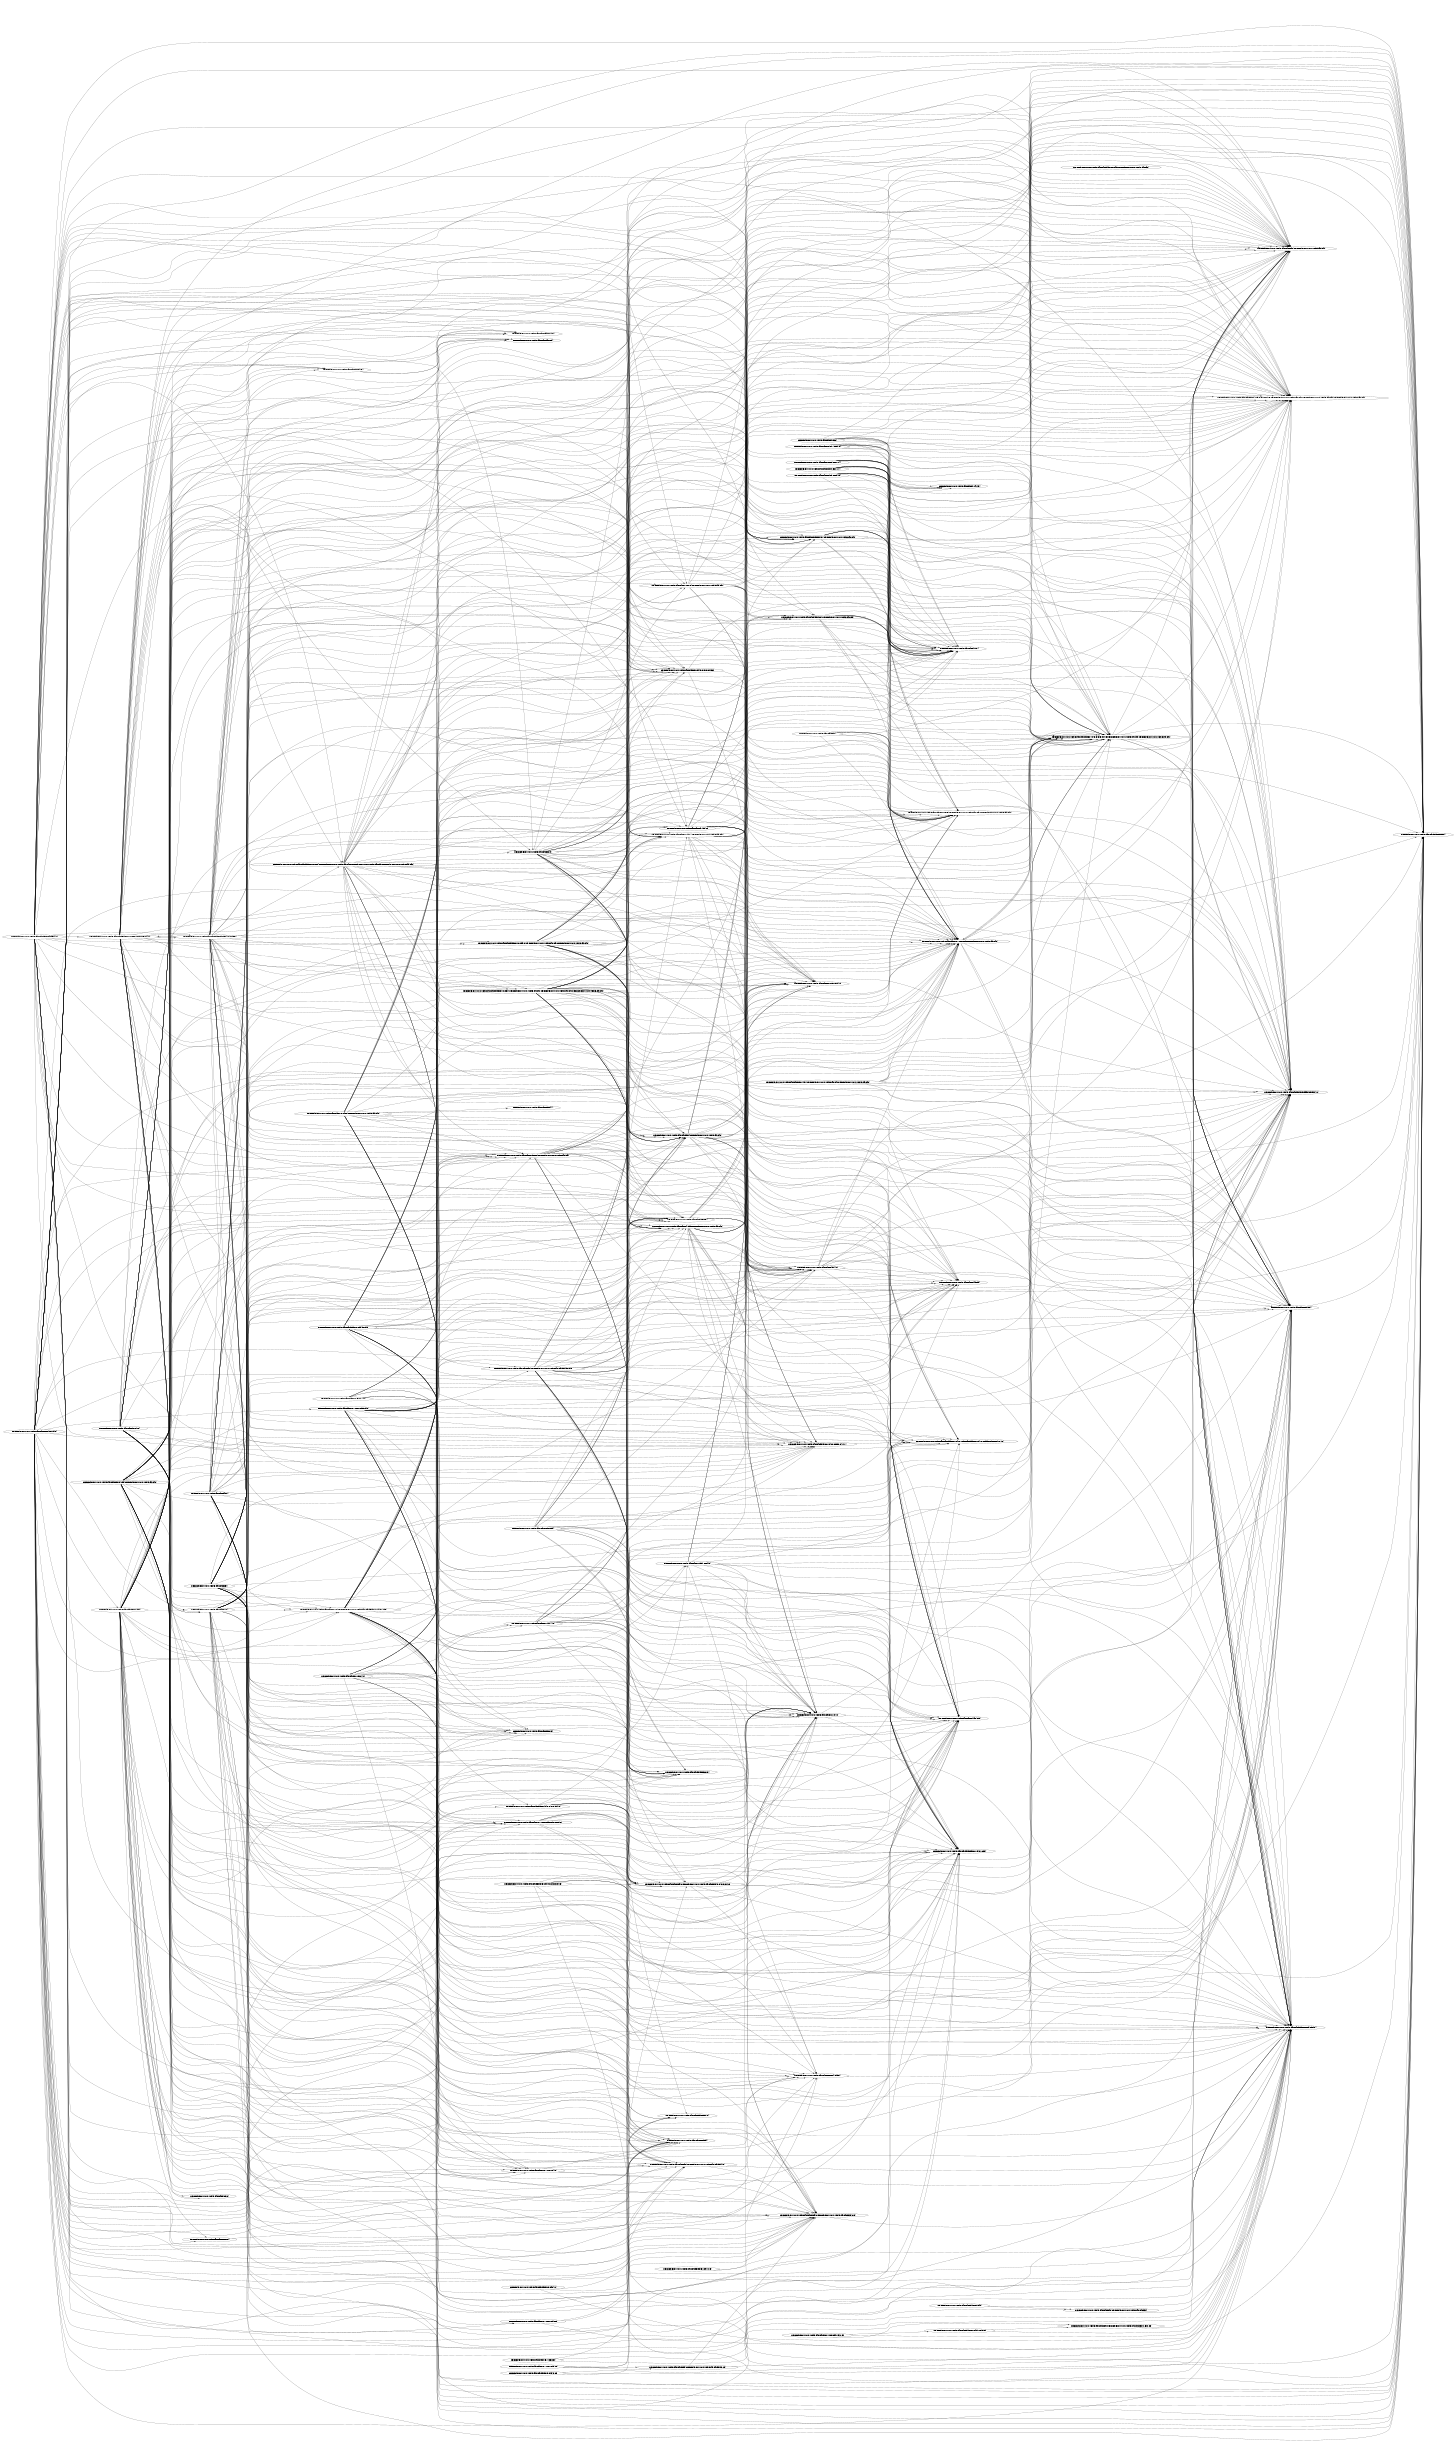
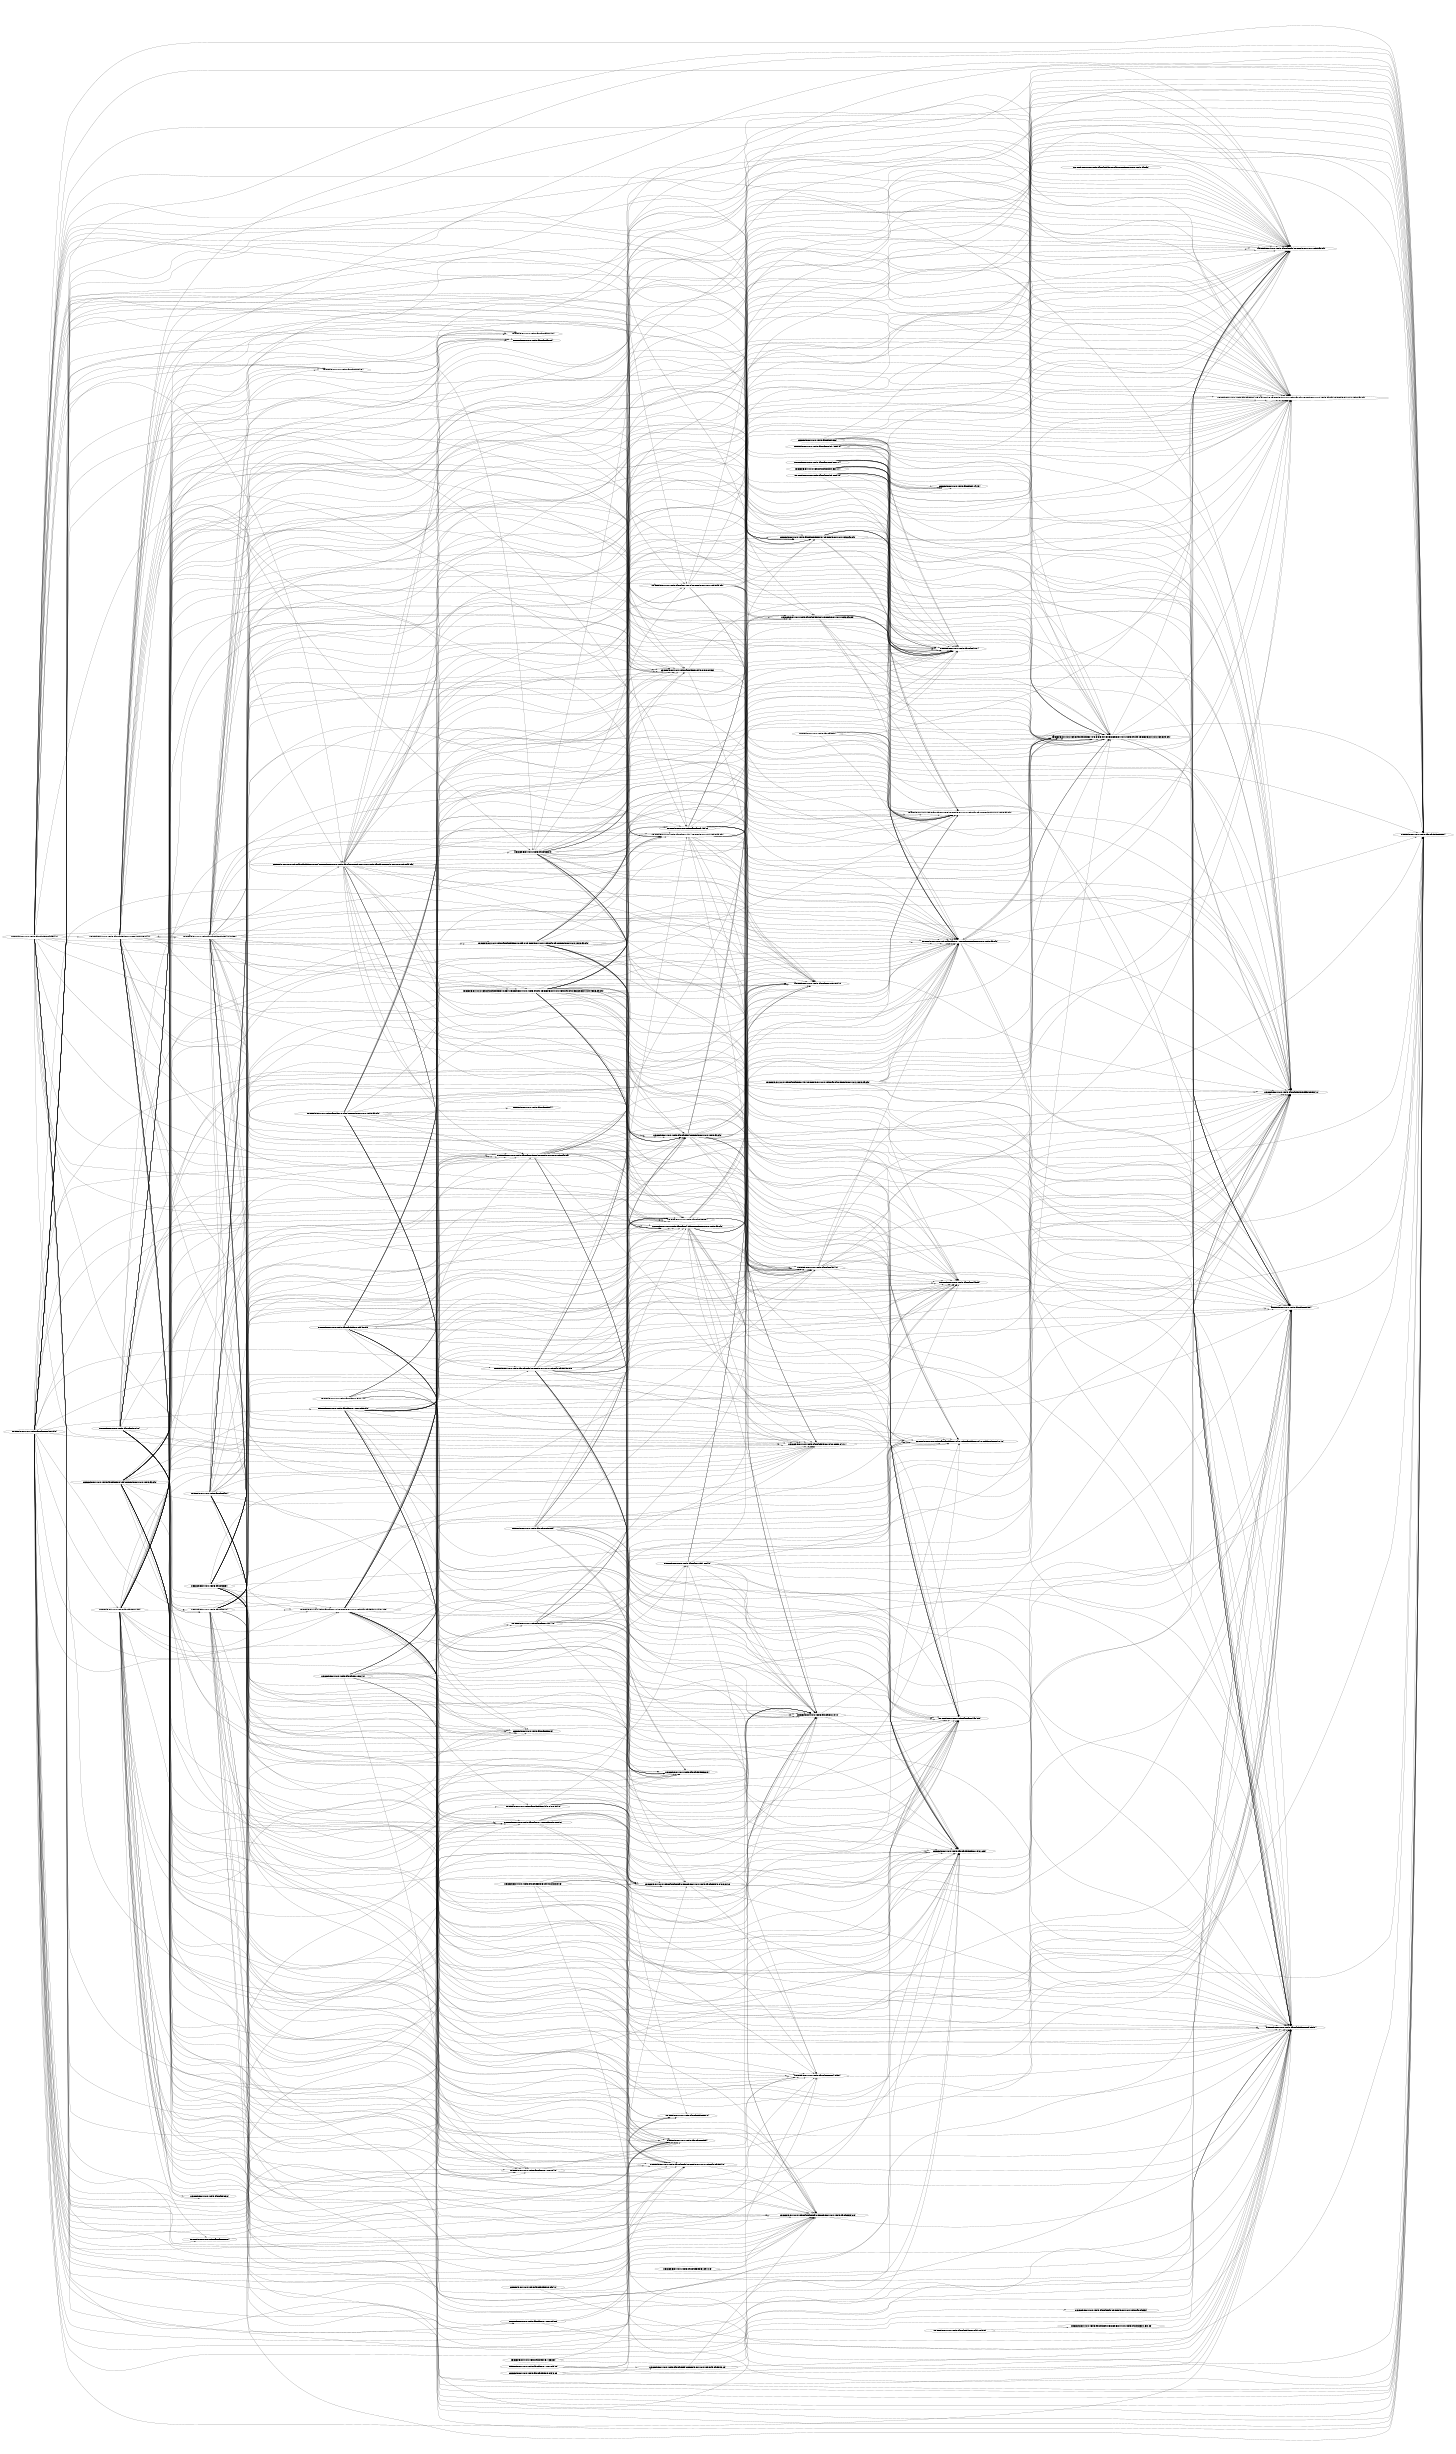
(960, 2306) -> none
(818, 2335) -> none
